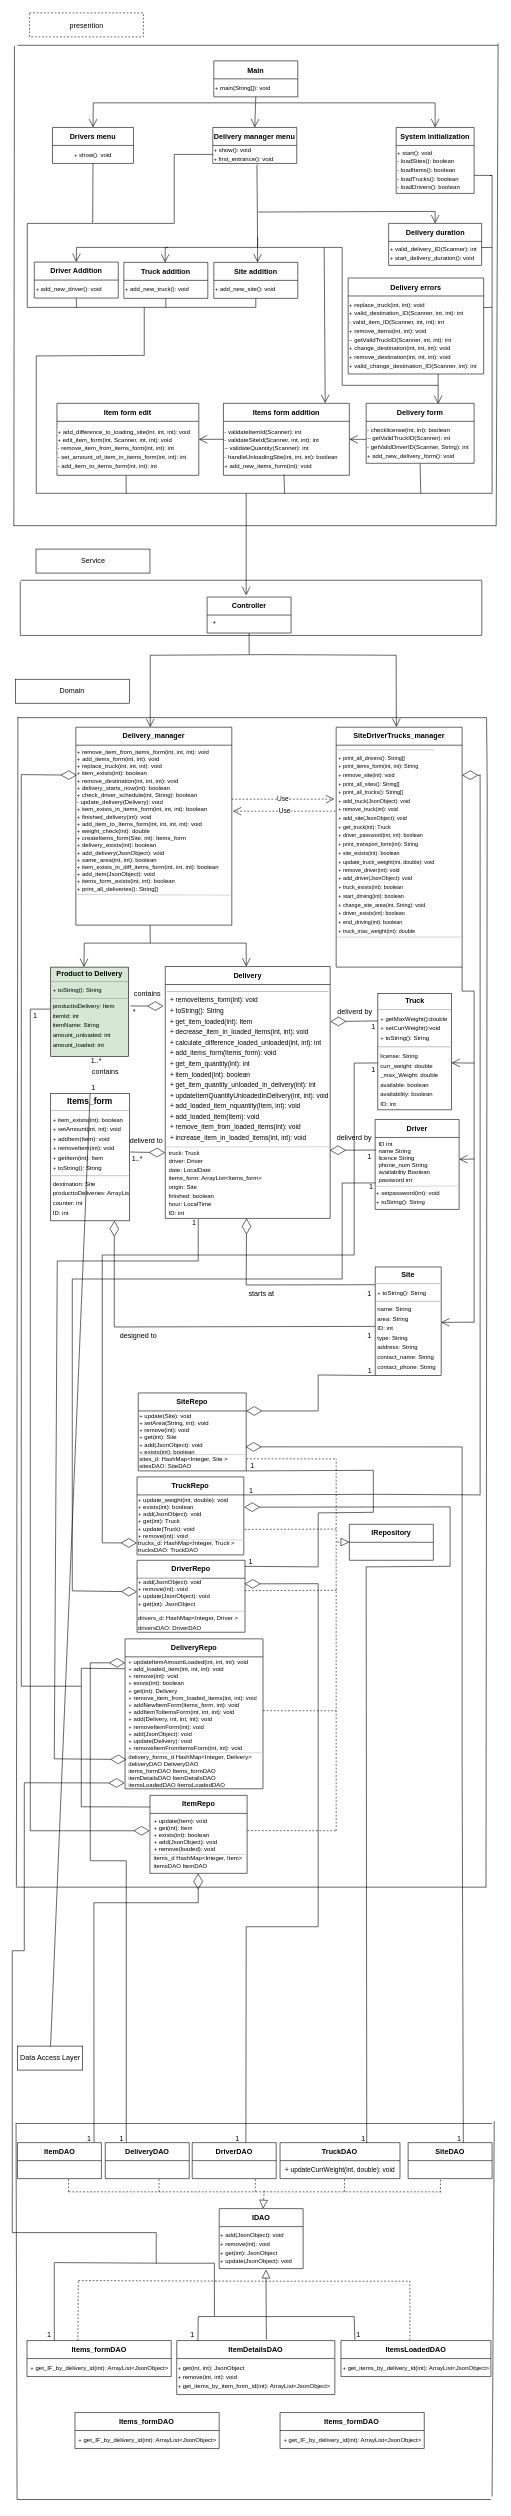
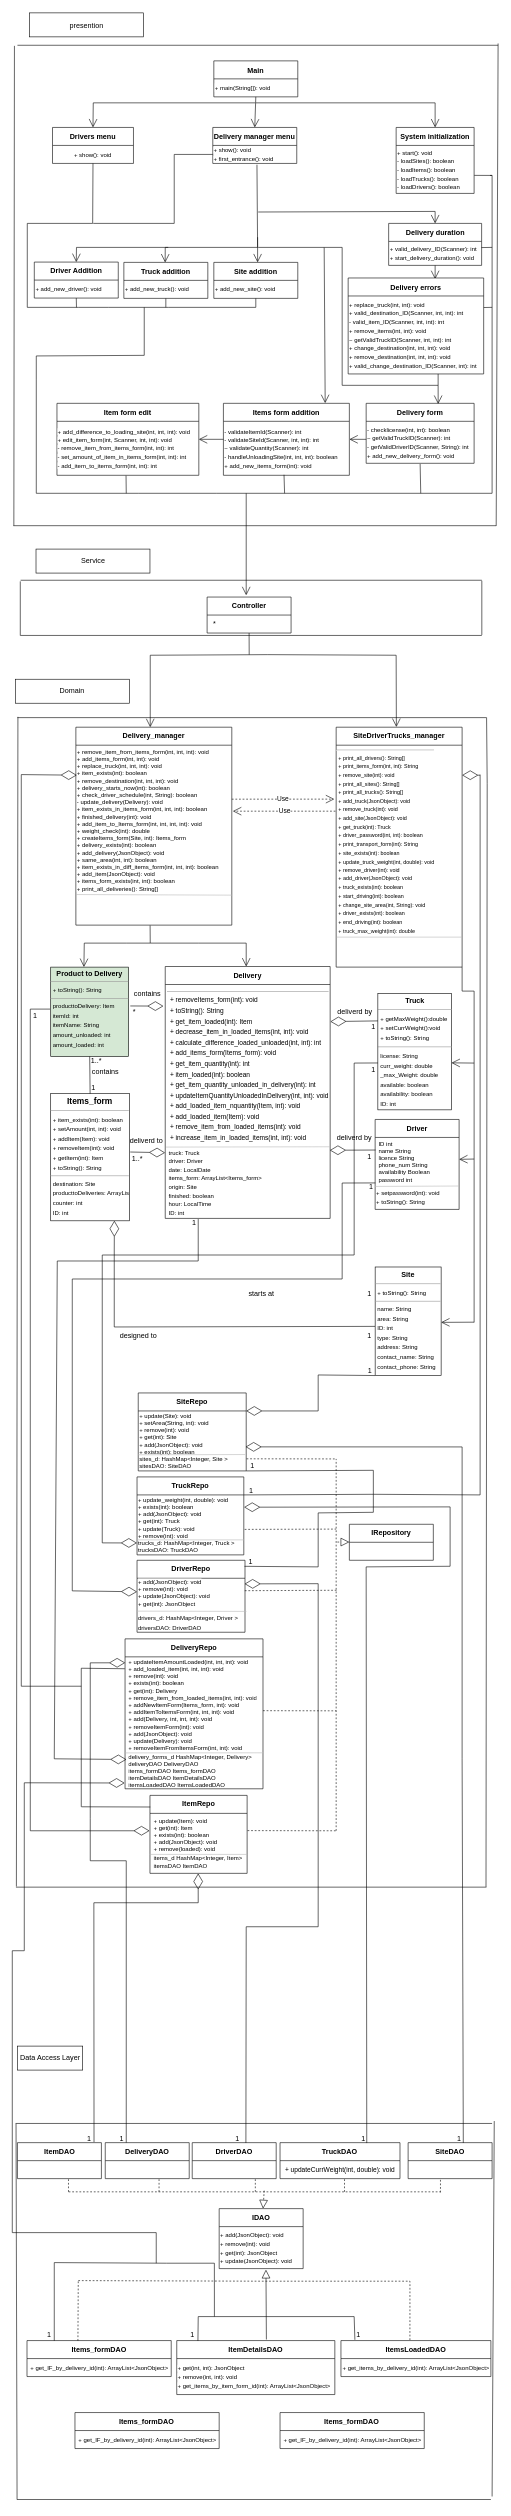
(86, 24) -> (86, 24)
none -> (435, 271)
(320, 1285) -> none
(61, 1806) -> (90, 1075)
